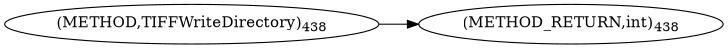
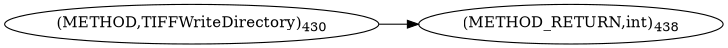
(314, 23) -> (314, 23)
